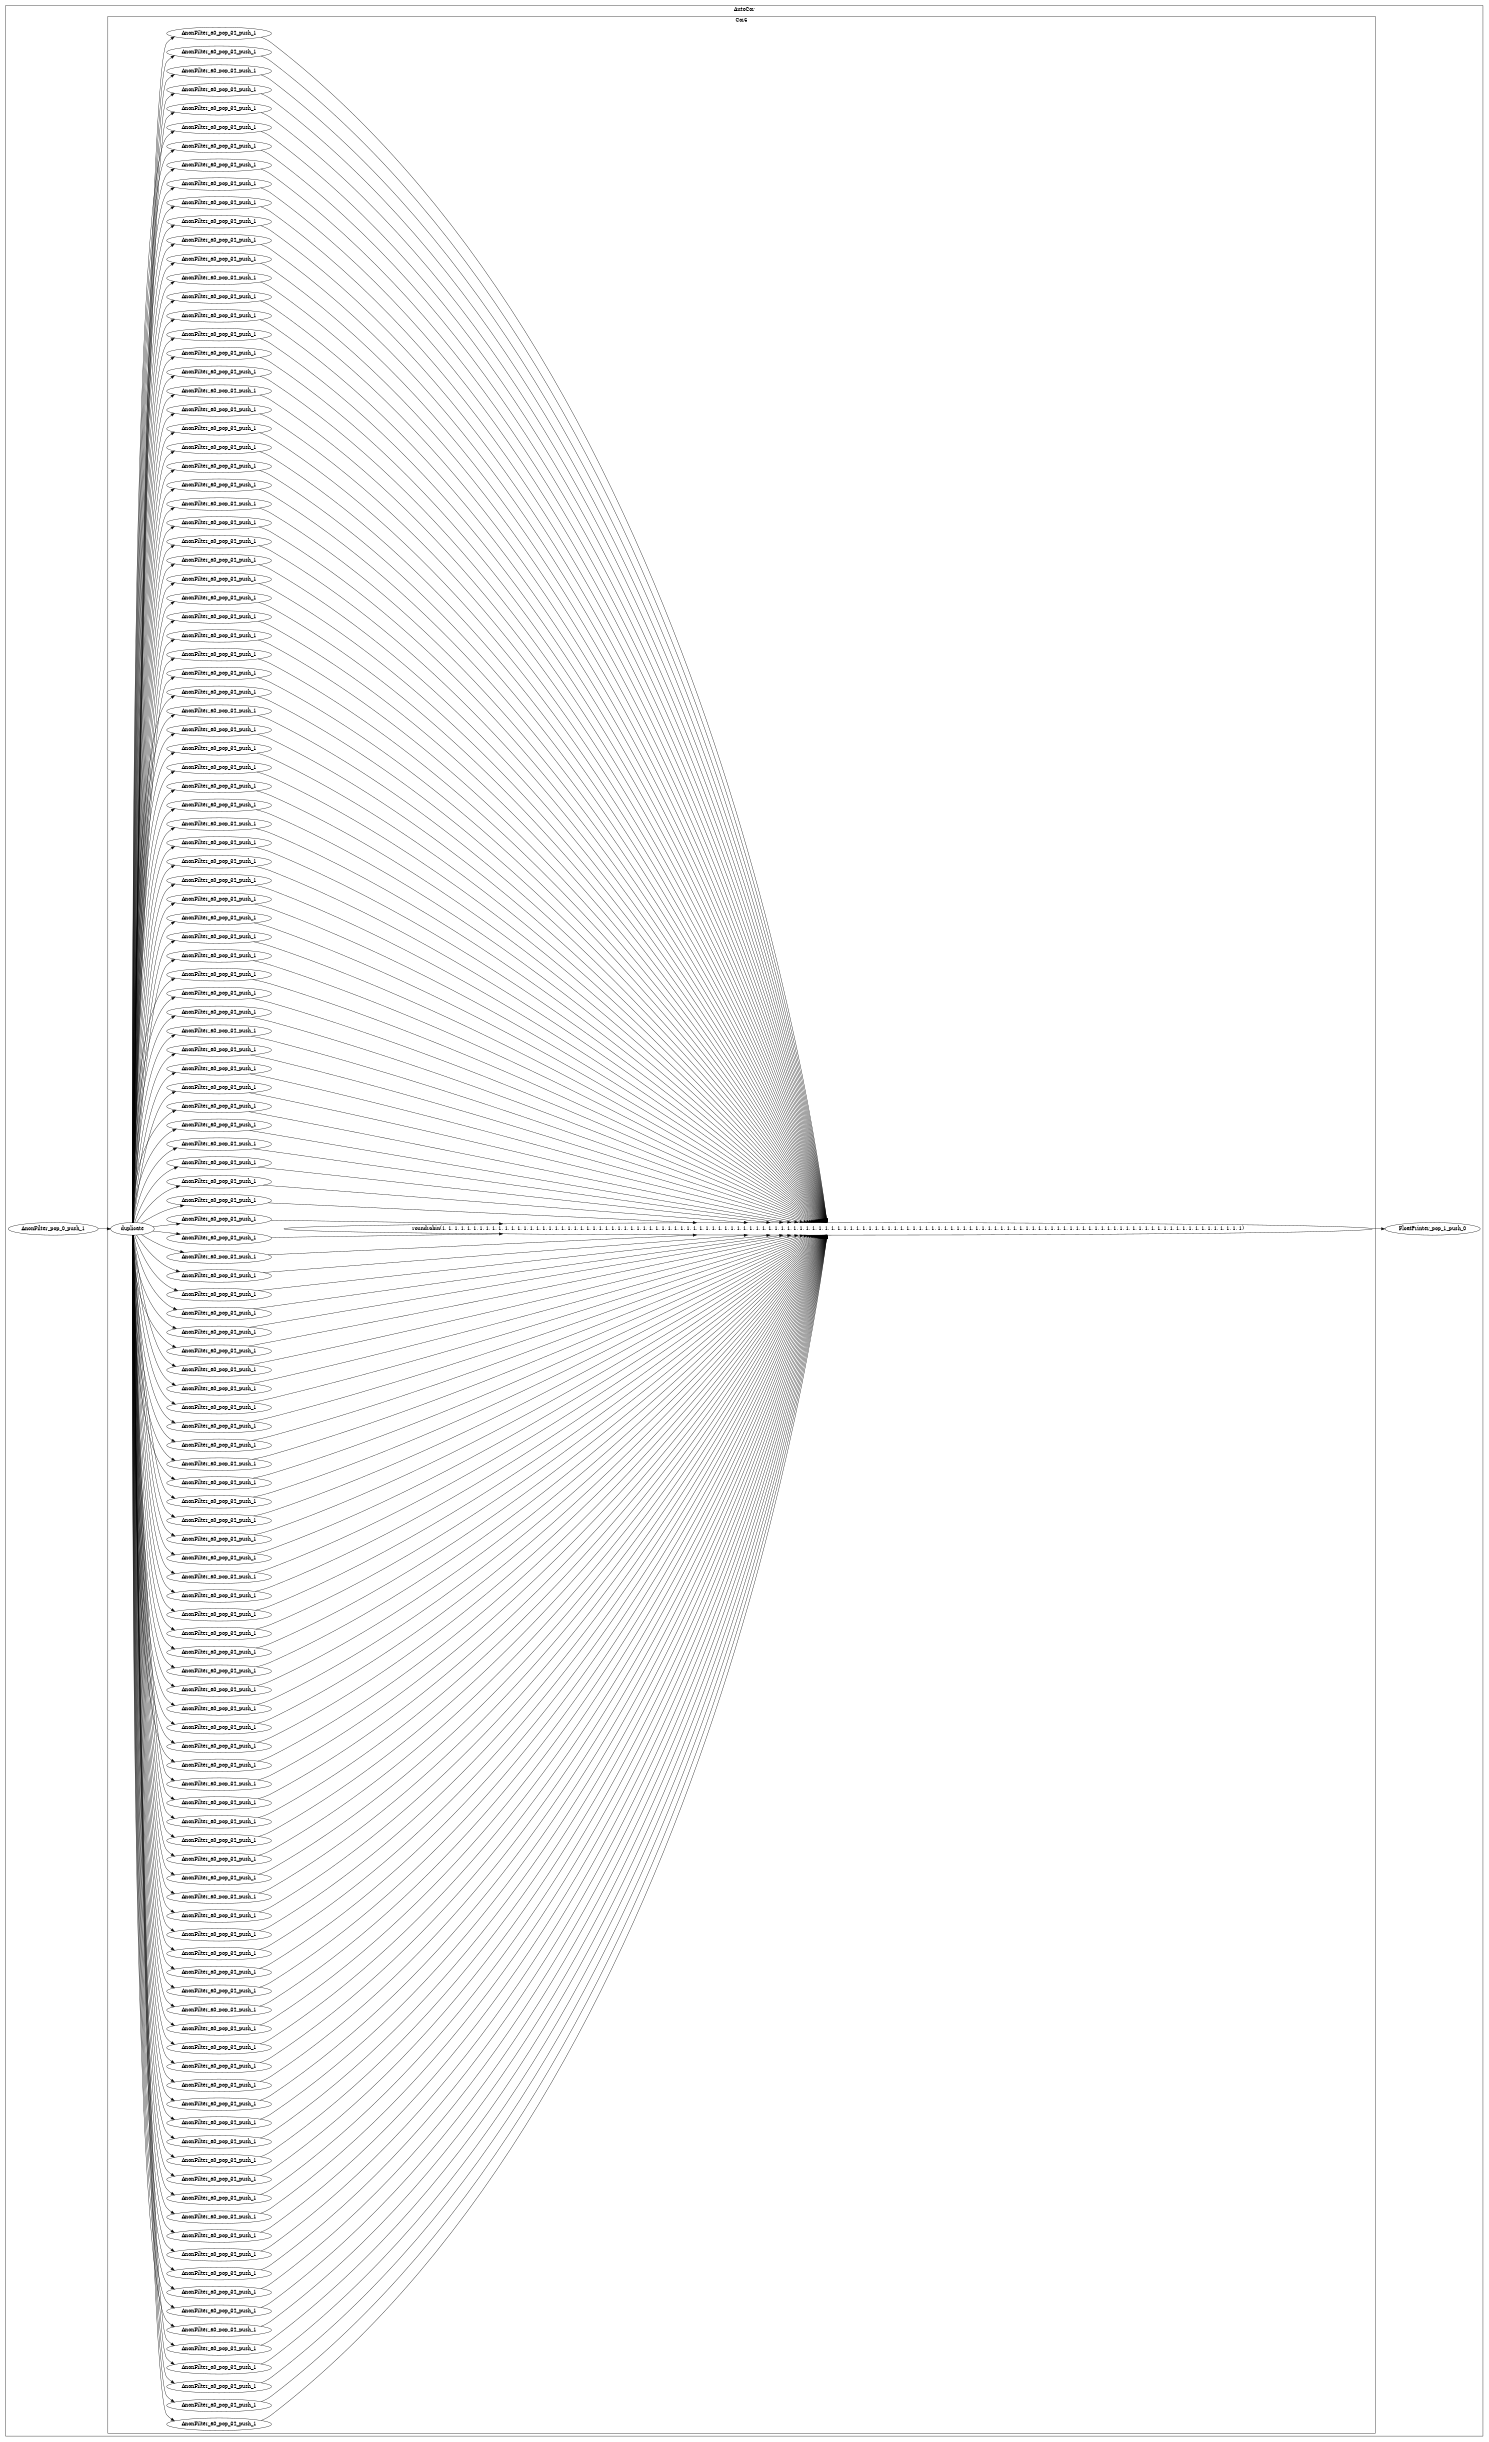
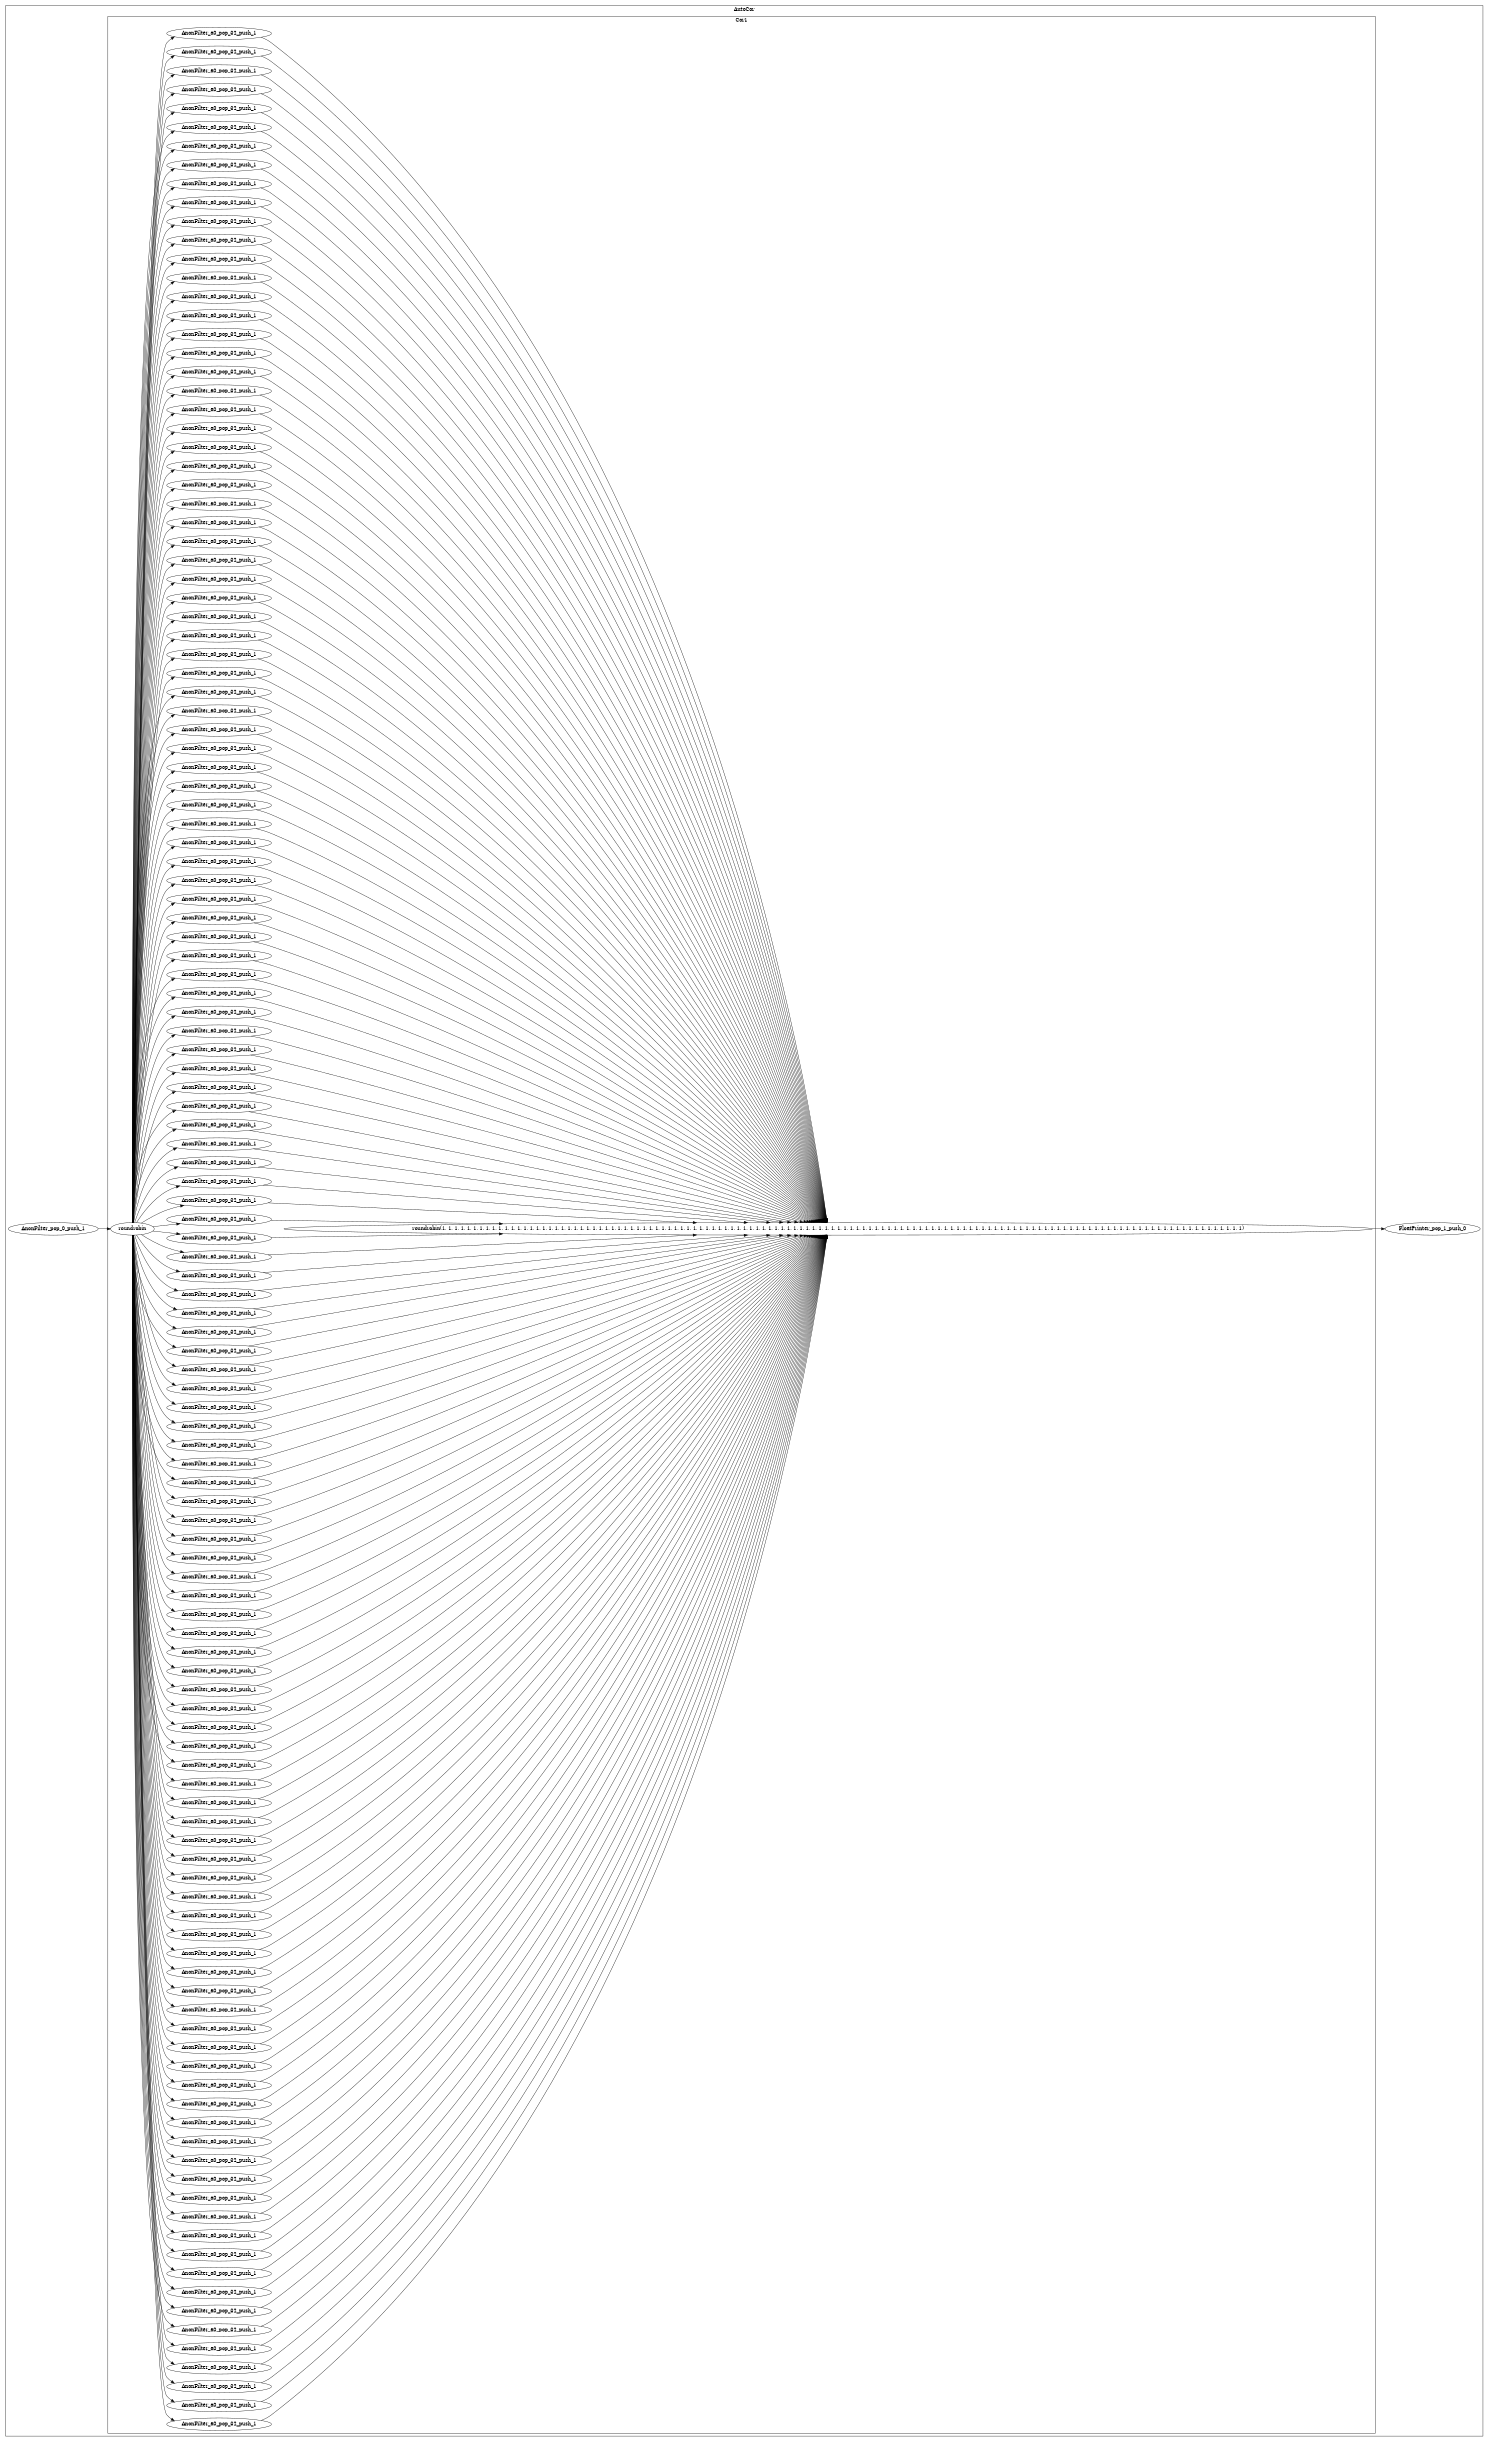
(742, 20) -> (742, 20)
(132, 1229) -> (132, 1229)
